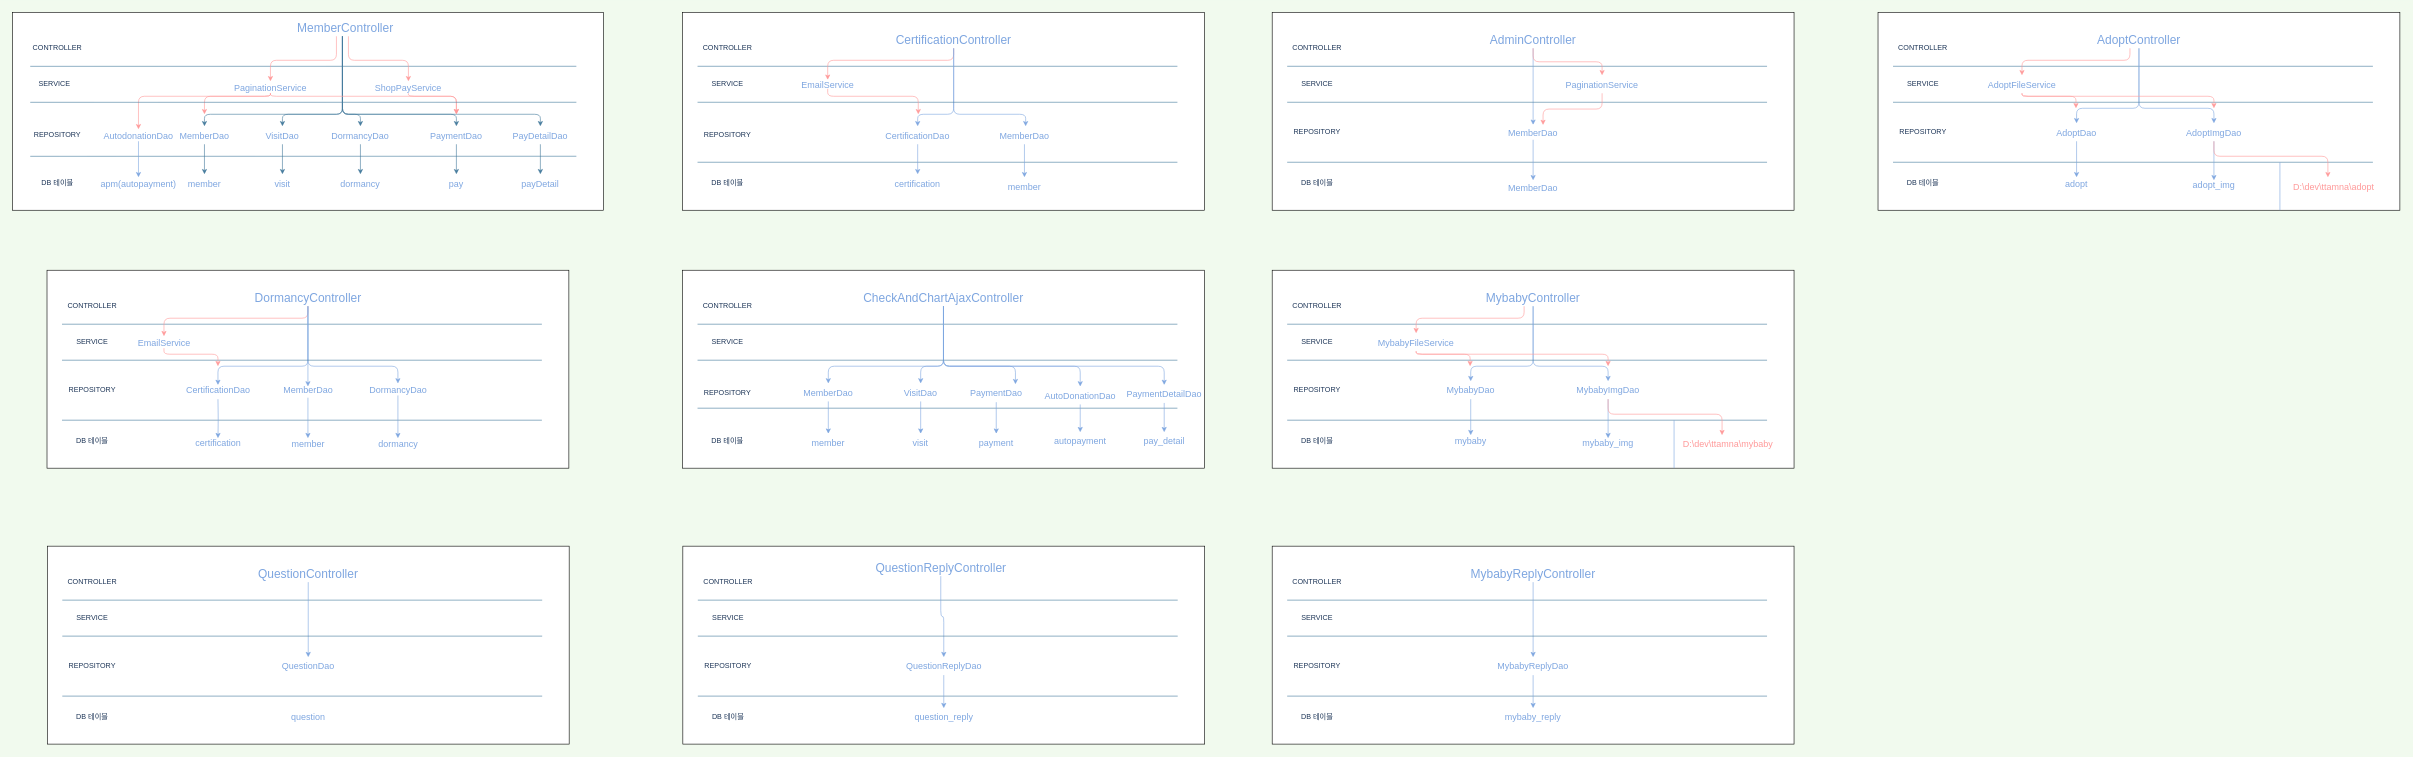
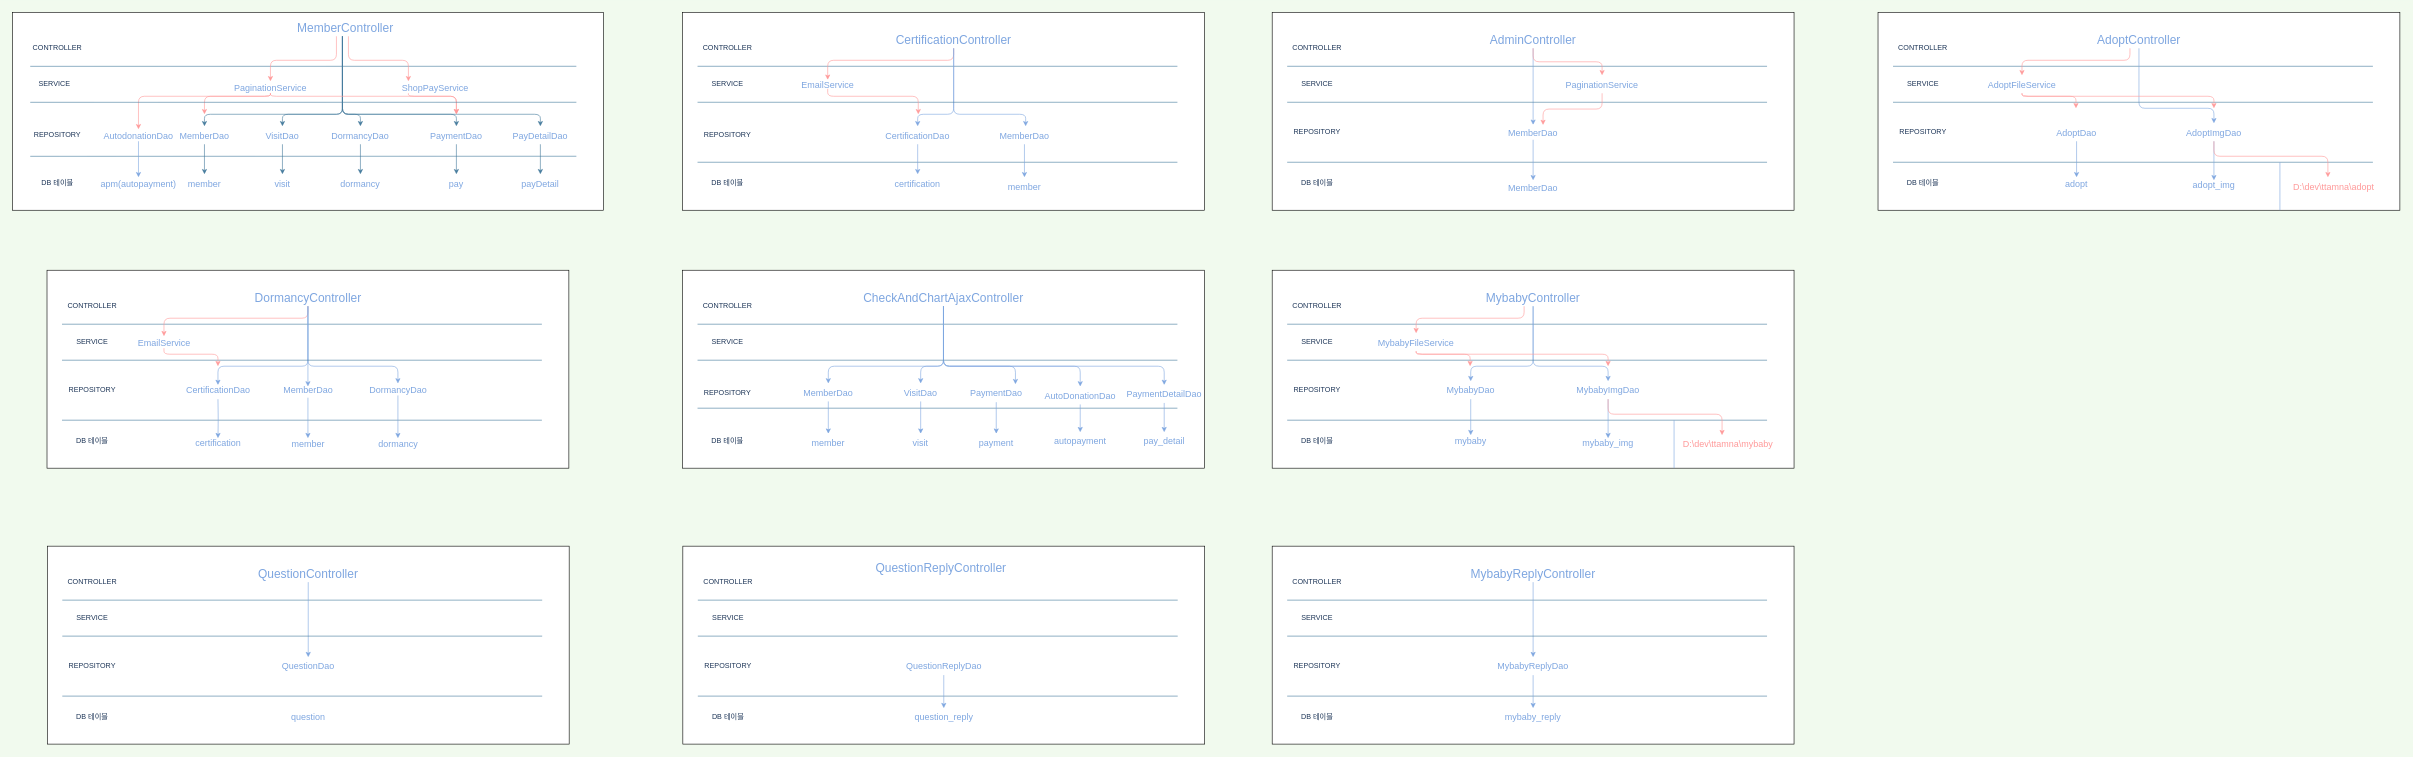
(408, 87) -> (435, 87)
(2077, 111) -> none
(942, 617) -> none
